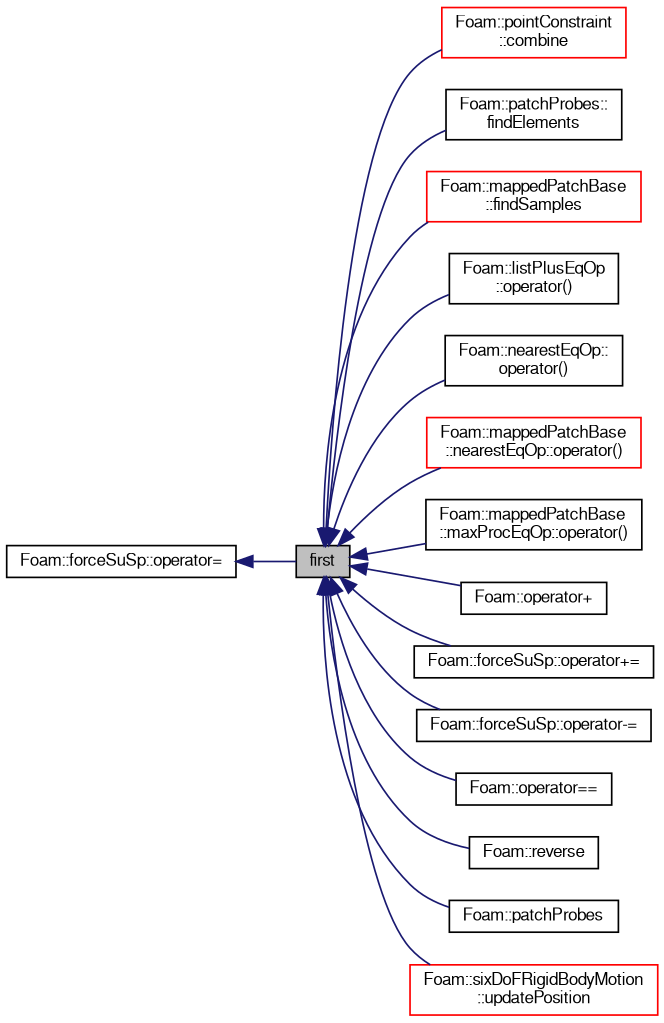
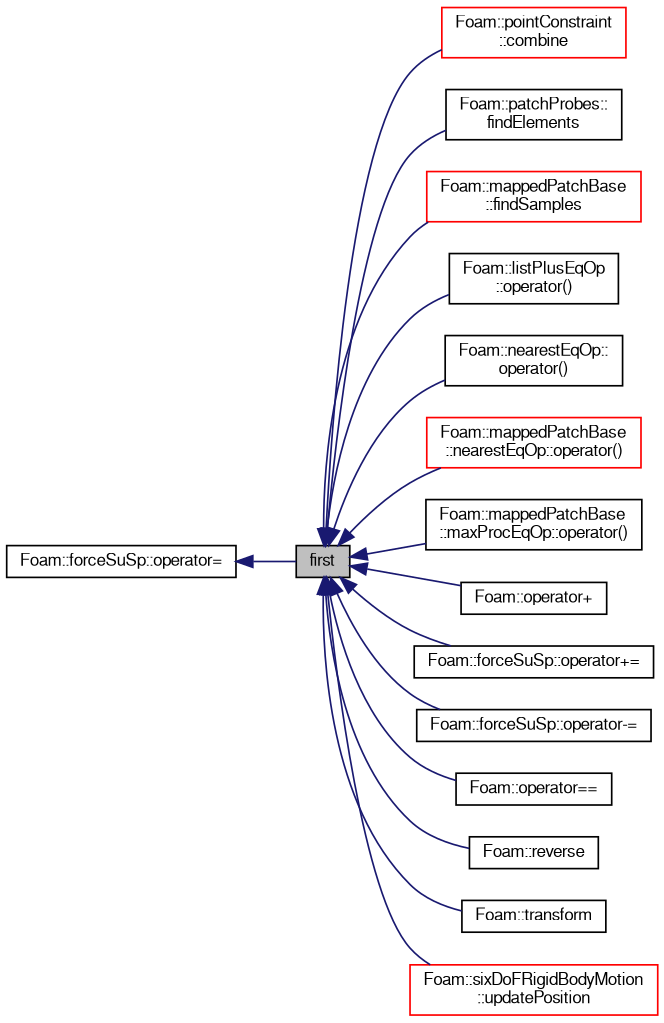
(534, 916) -> (534, 916)
